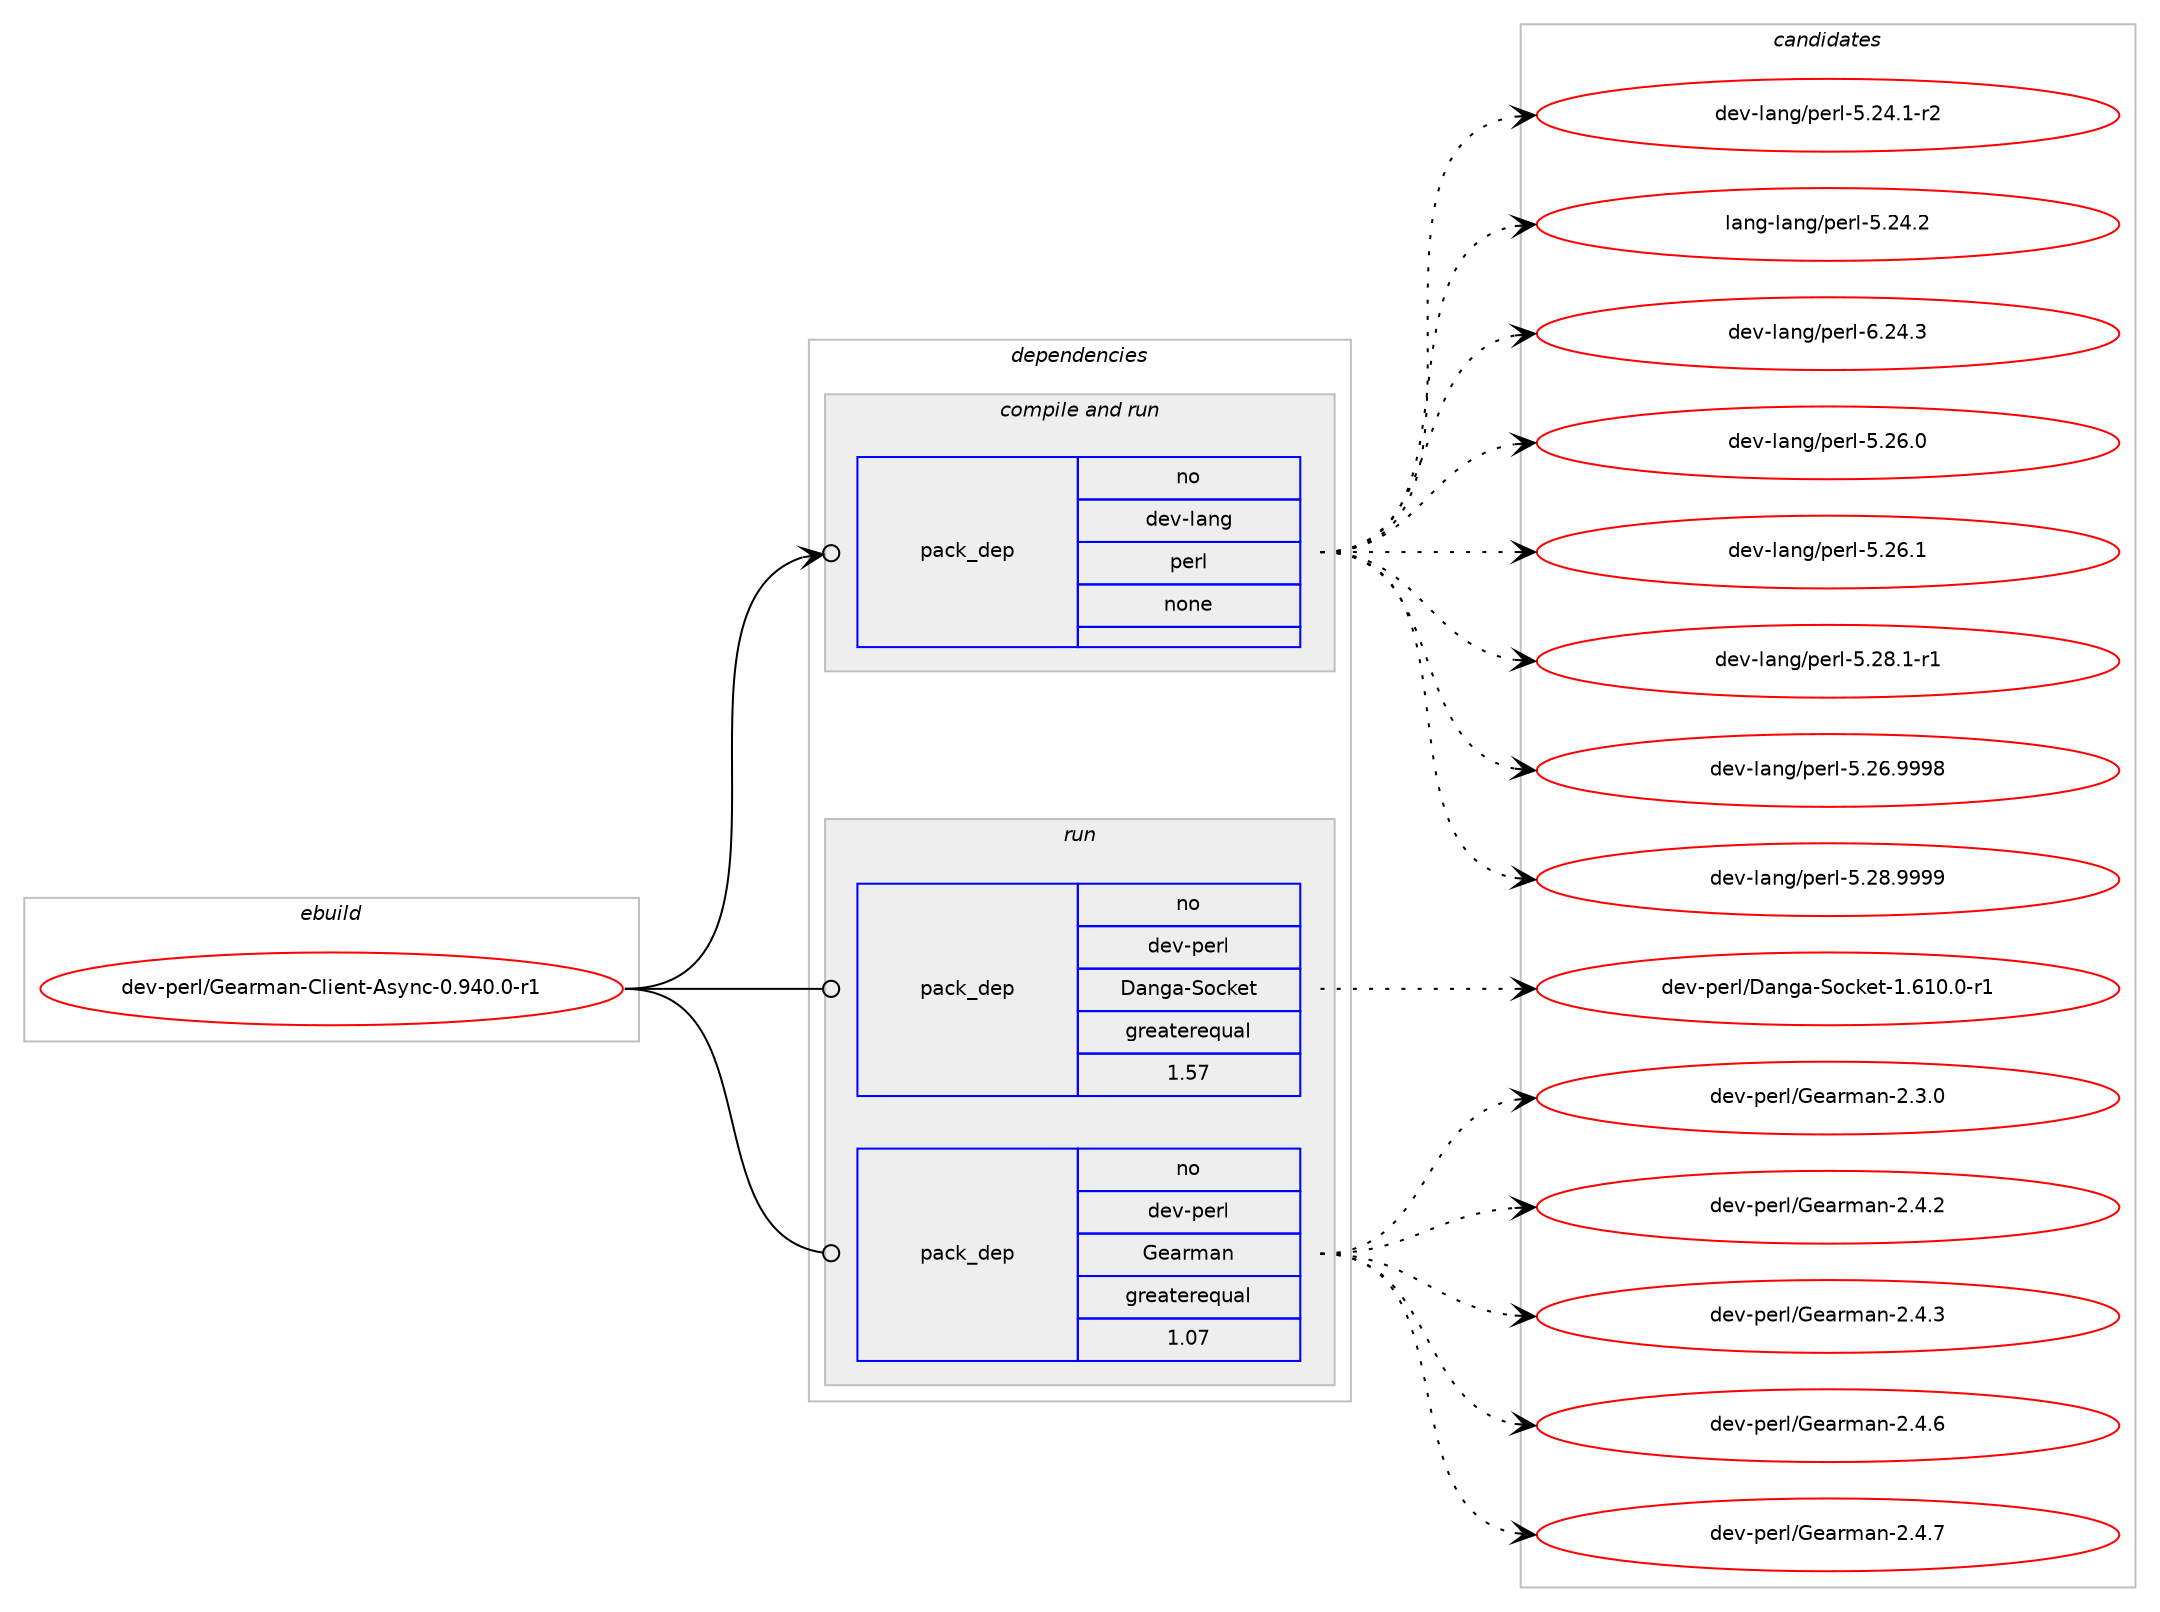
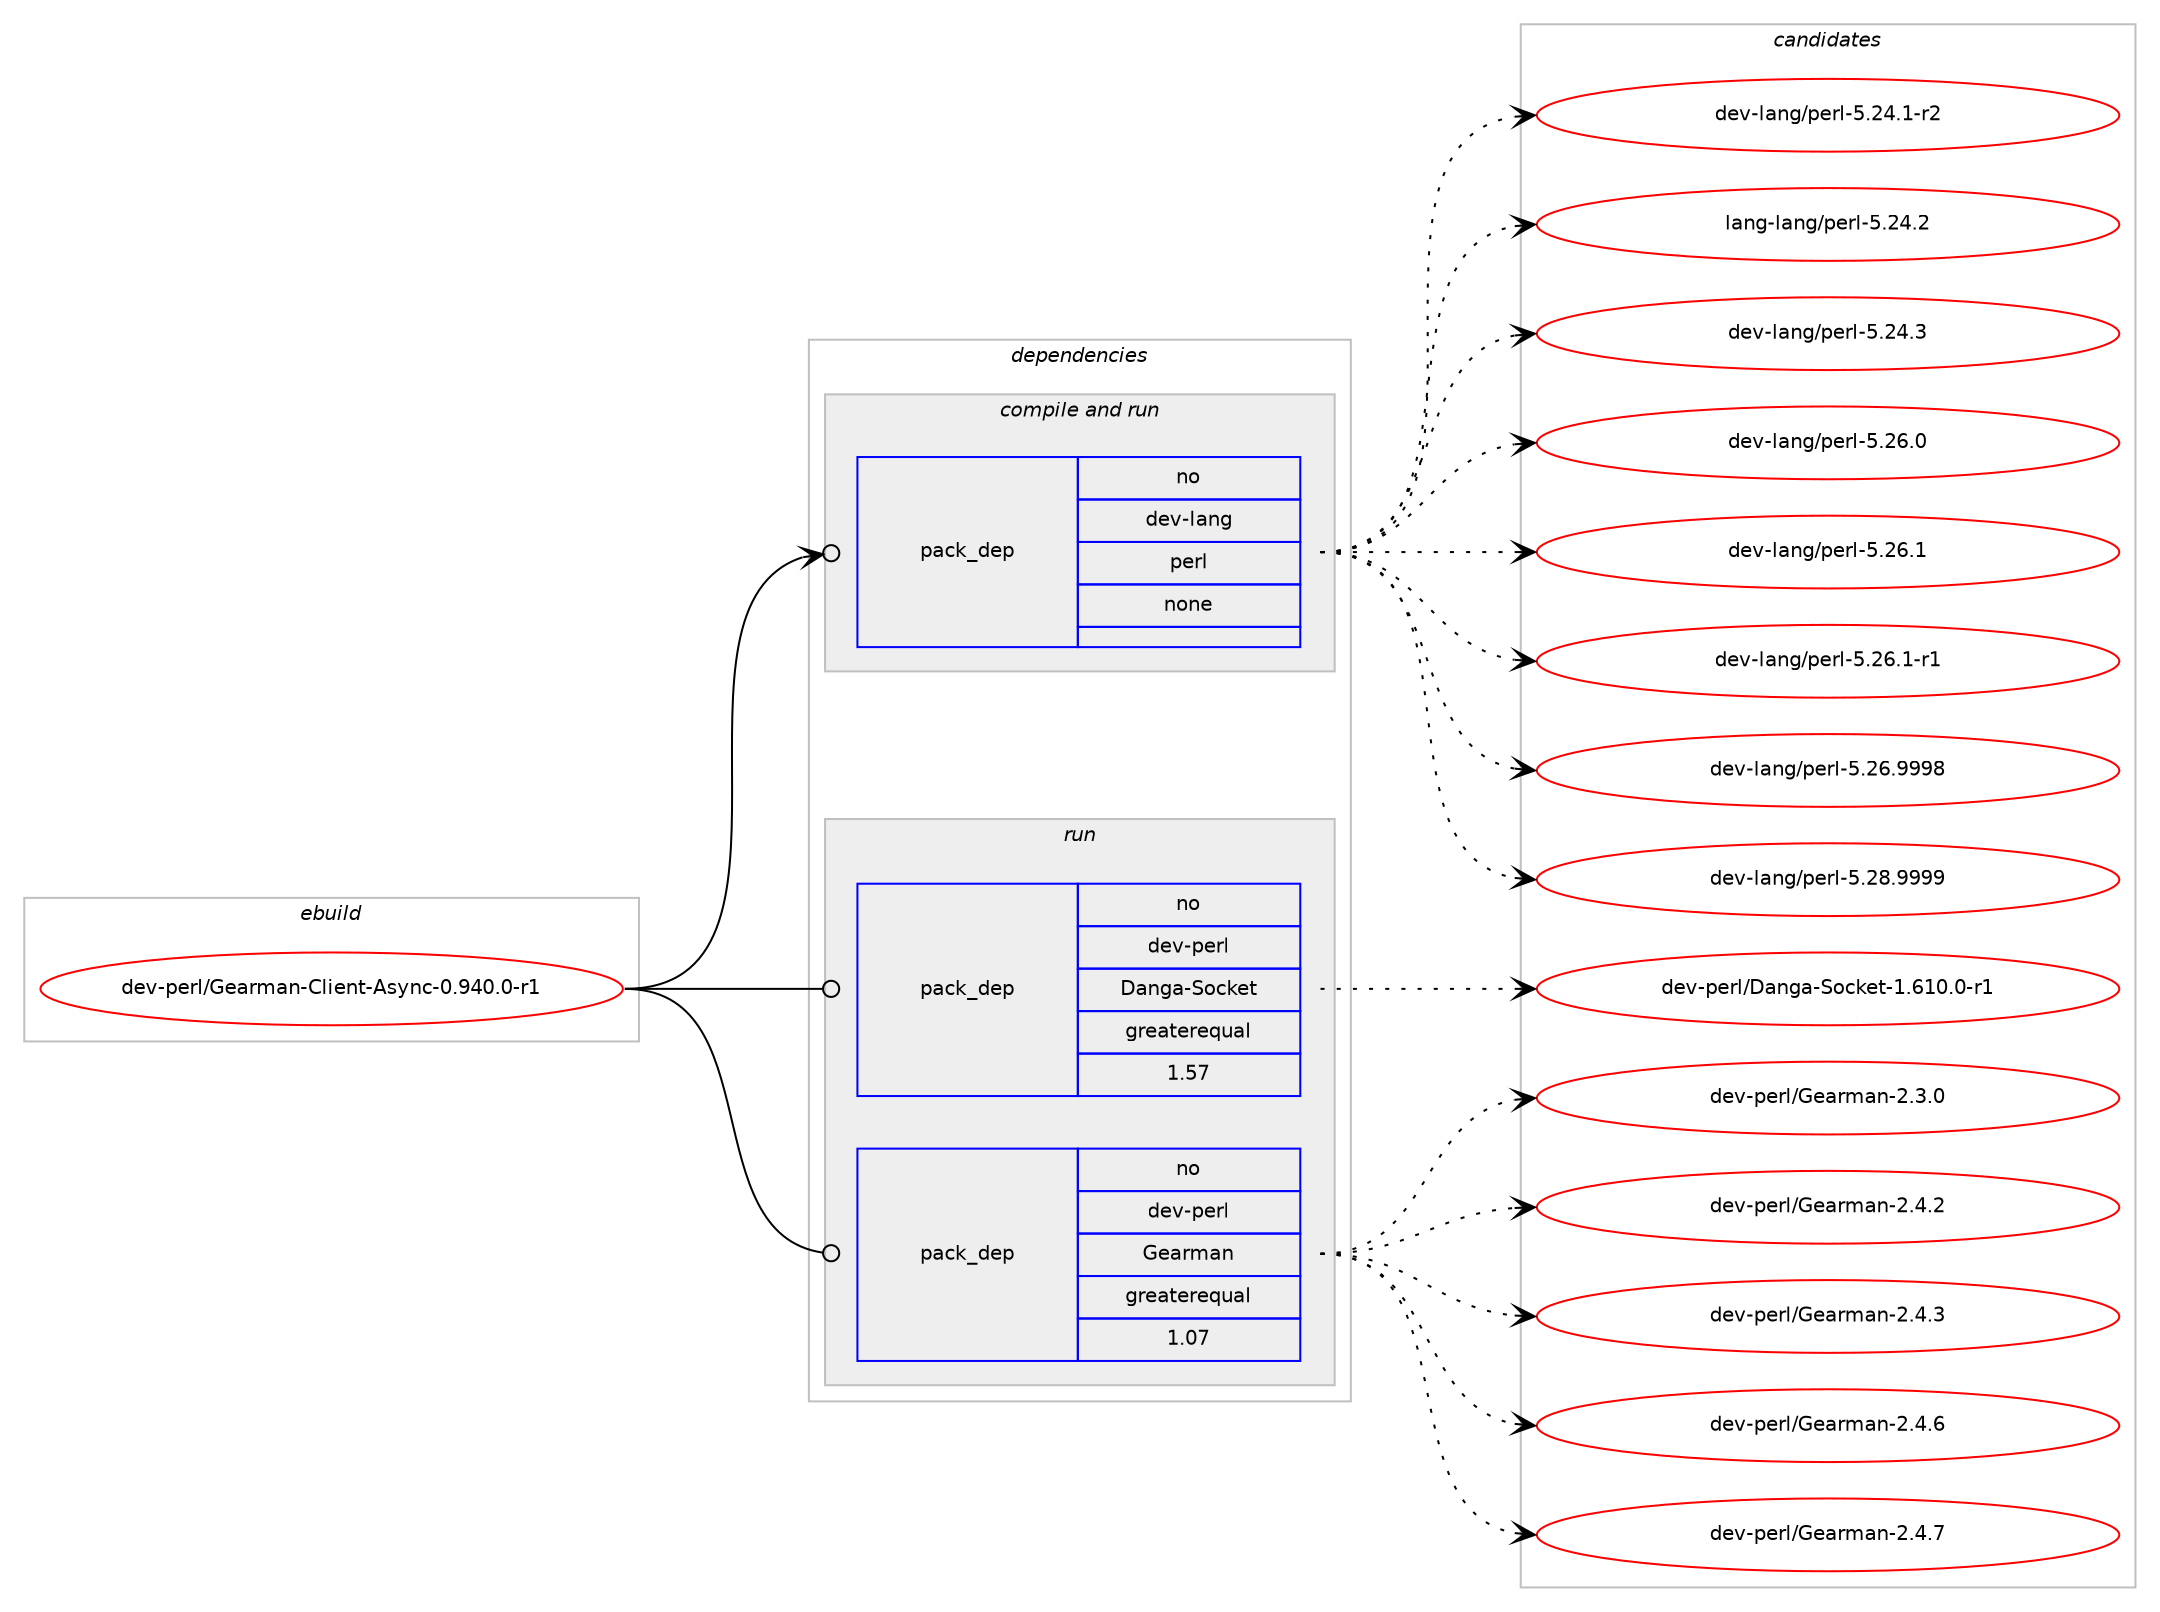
(1828, 334) -> (1828, 334)
(1828, 661) -> (1828, 661)
